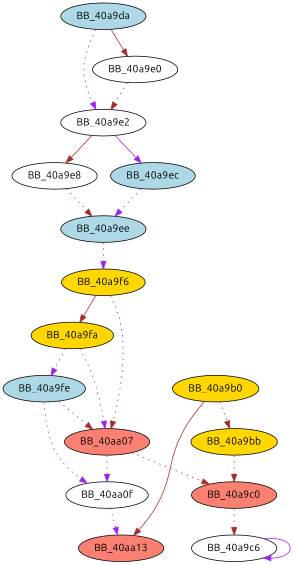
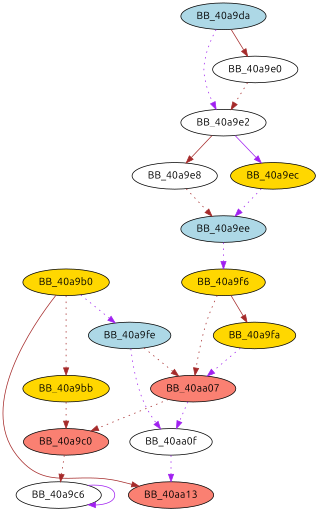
(153, 176) -> (273, 176)
(60, 359) -> (95, 307)
